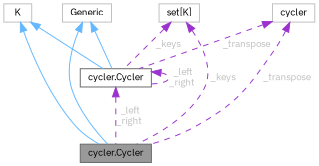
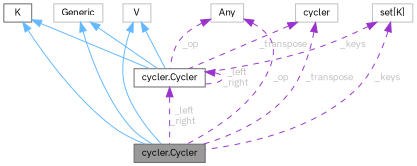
(18, 13) -> (18, 13)
none -> (137, 13)
none -> (227, 13)
